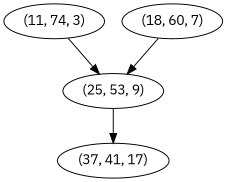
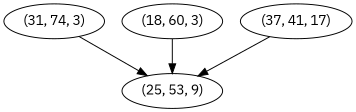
(54, 21) -> (54, 21)
(172, 21) -> (172, 21)
(113, 121) -> (238, 54)
